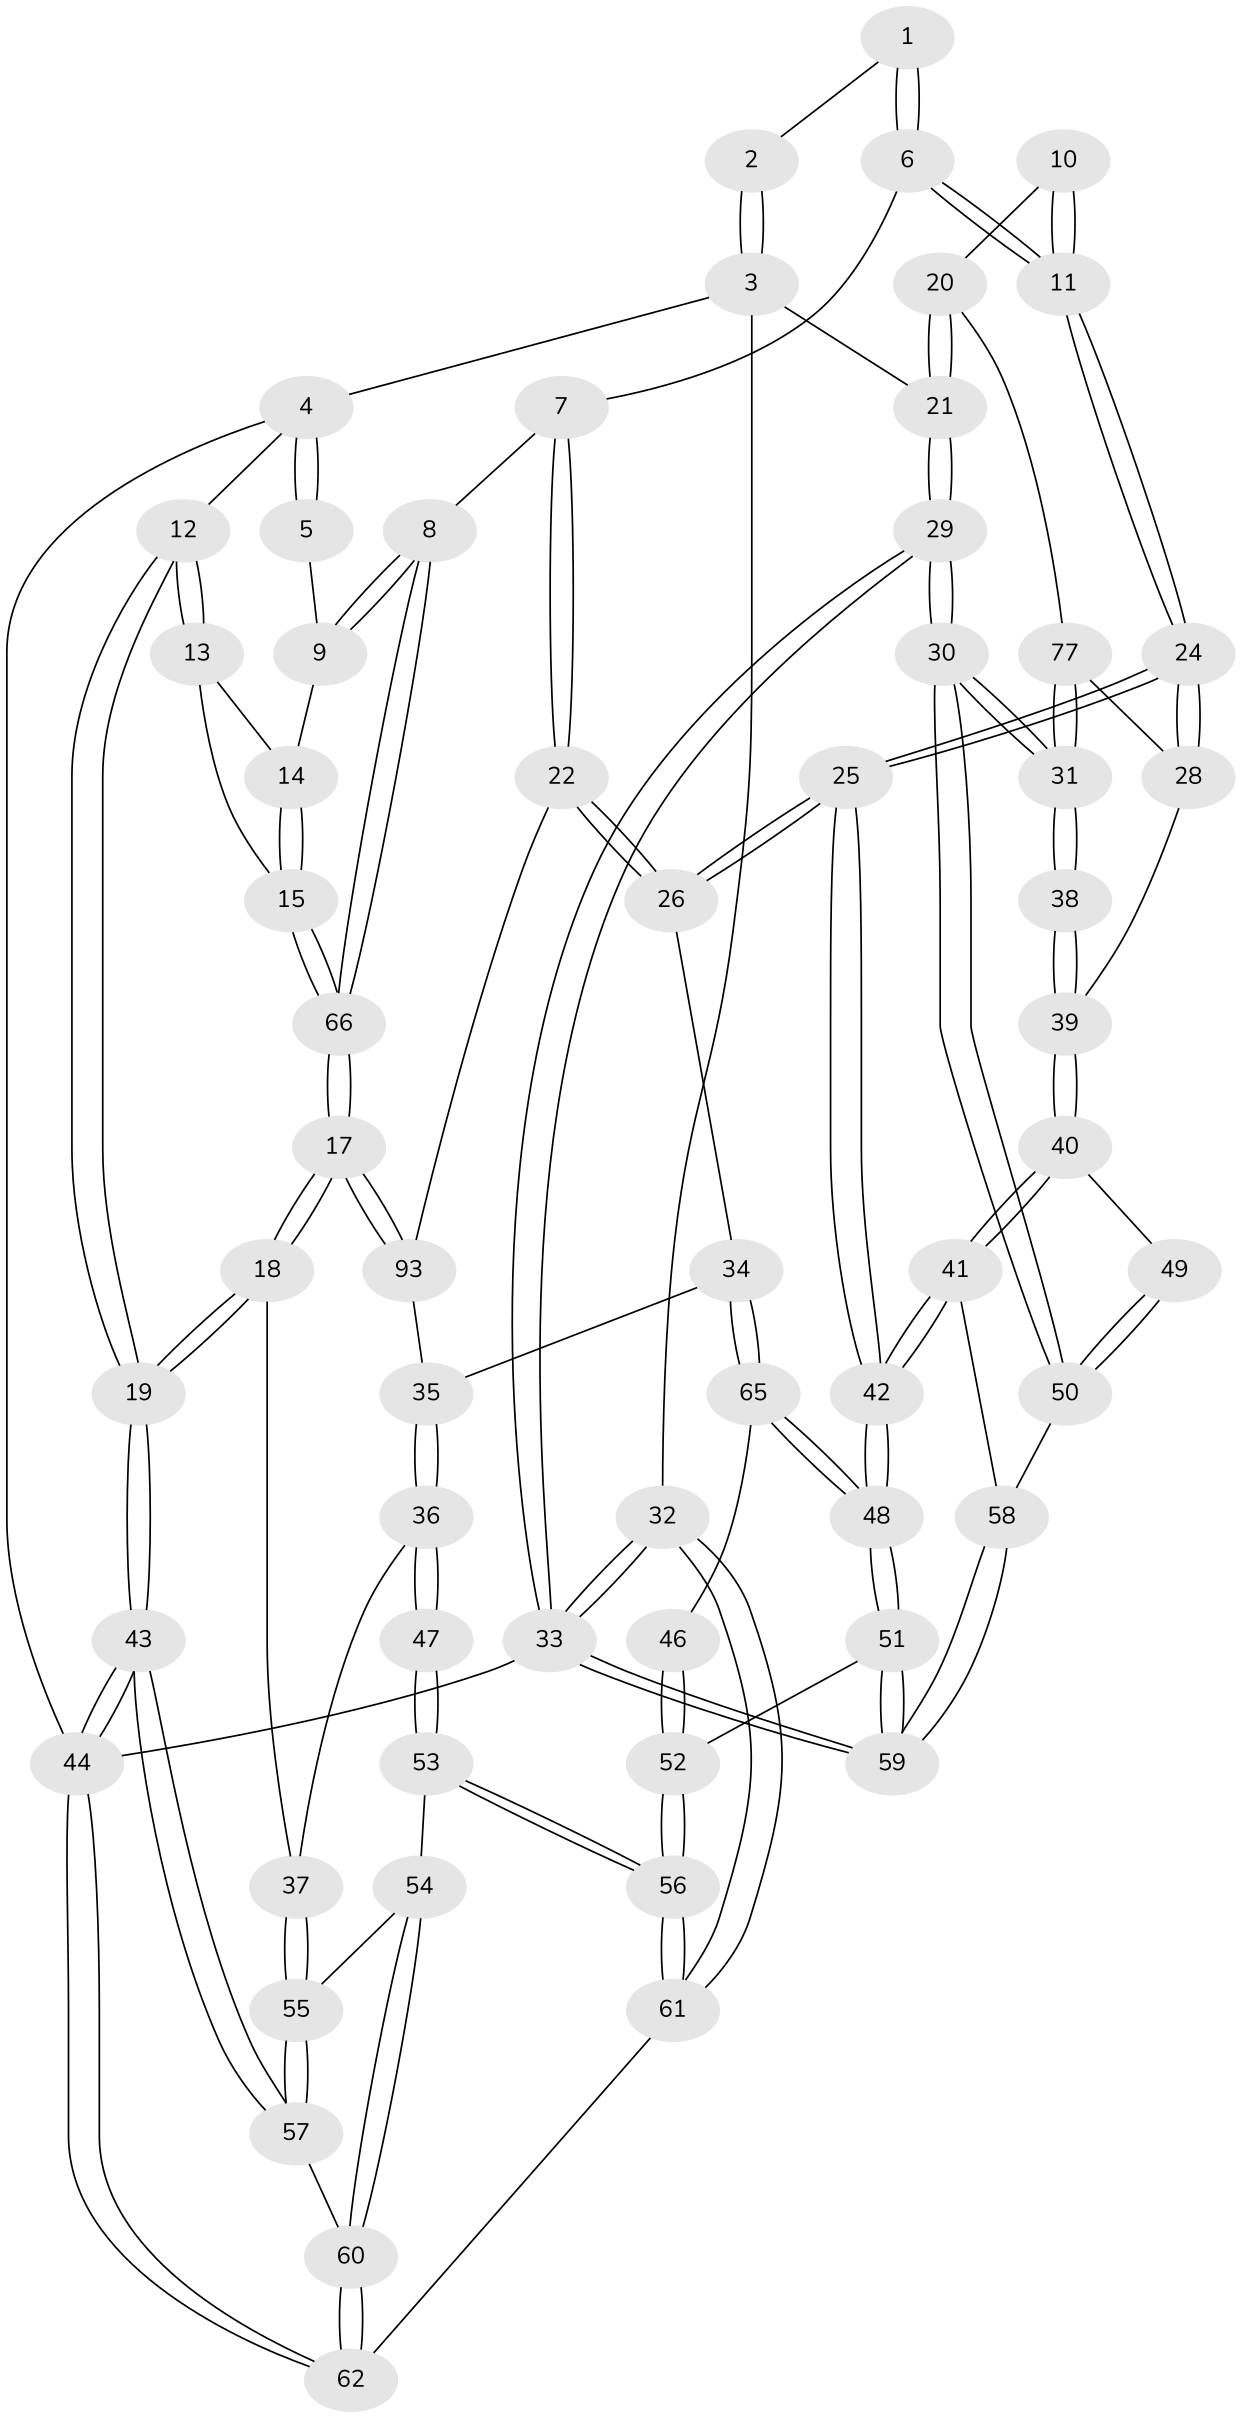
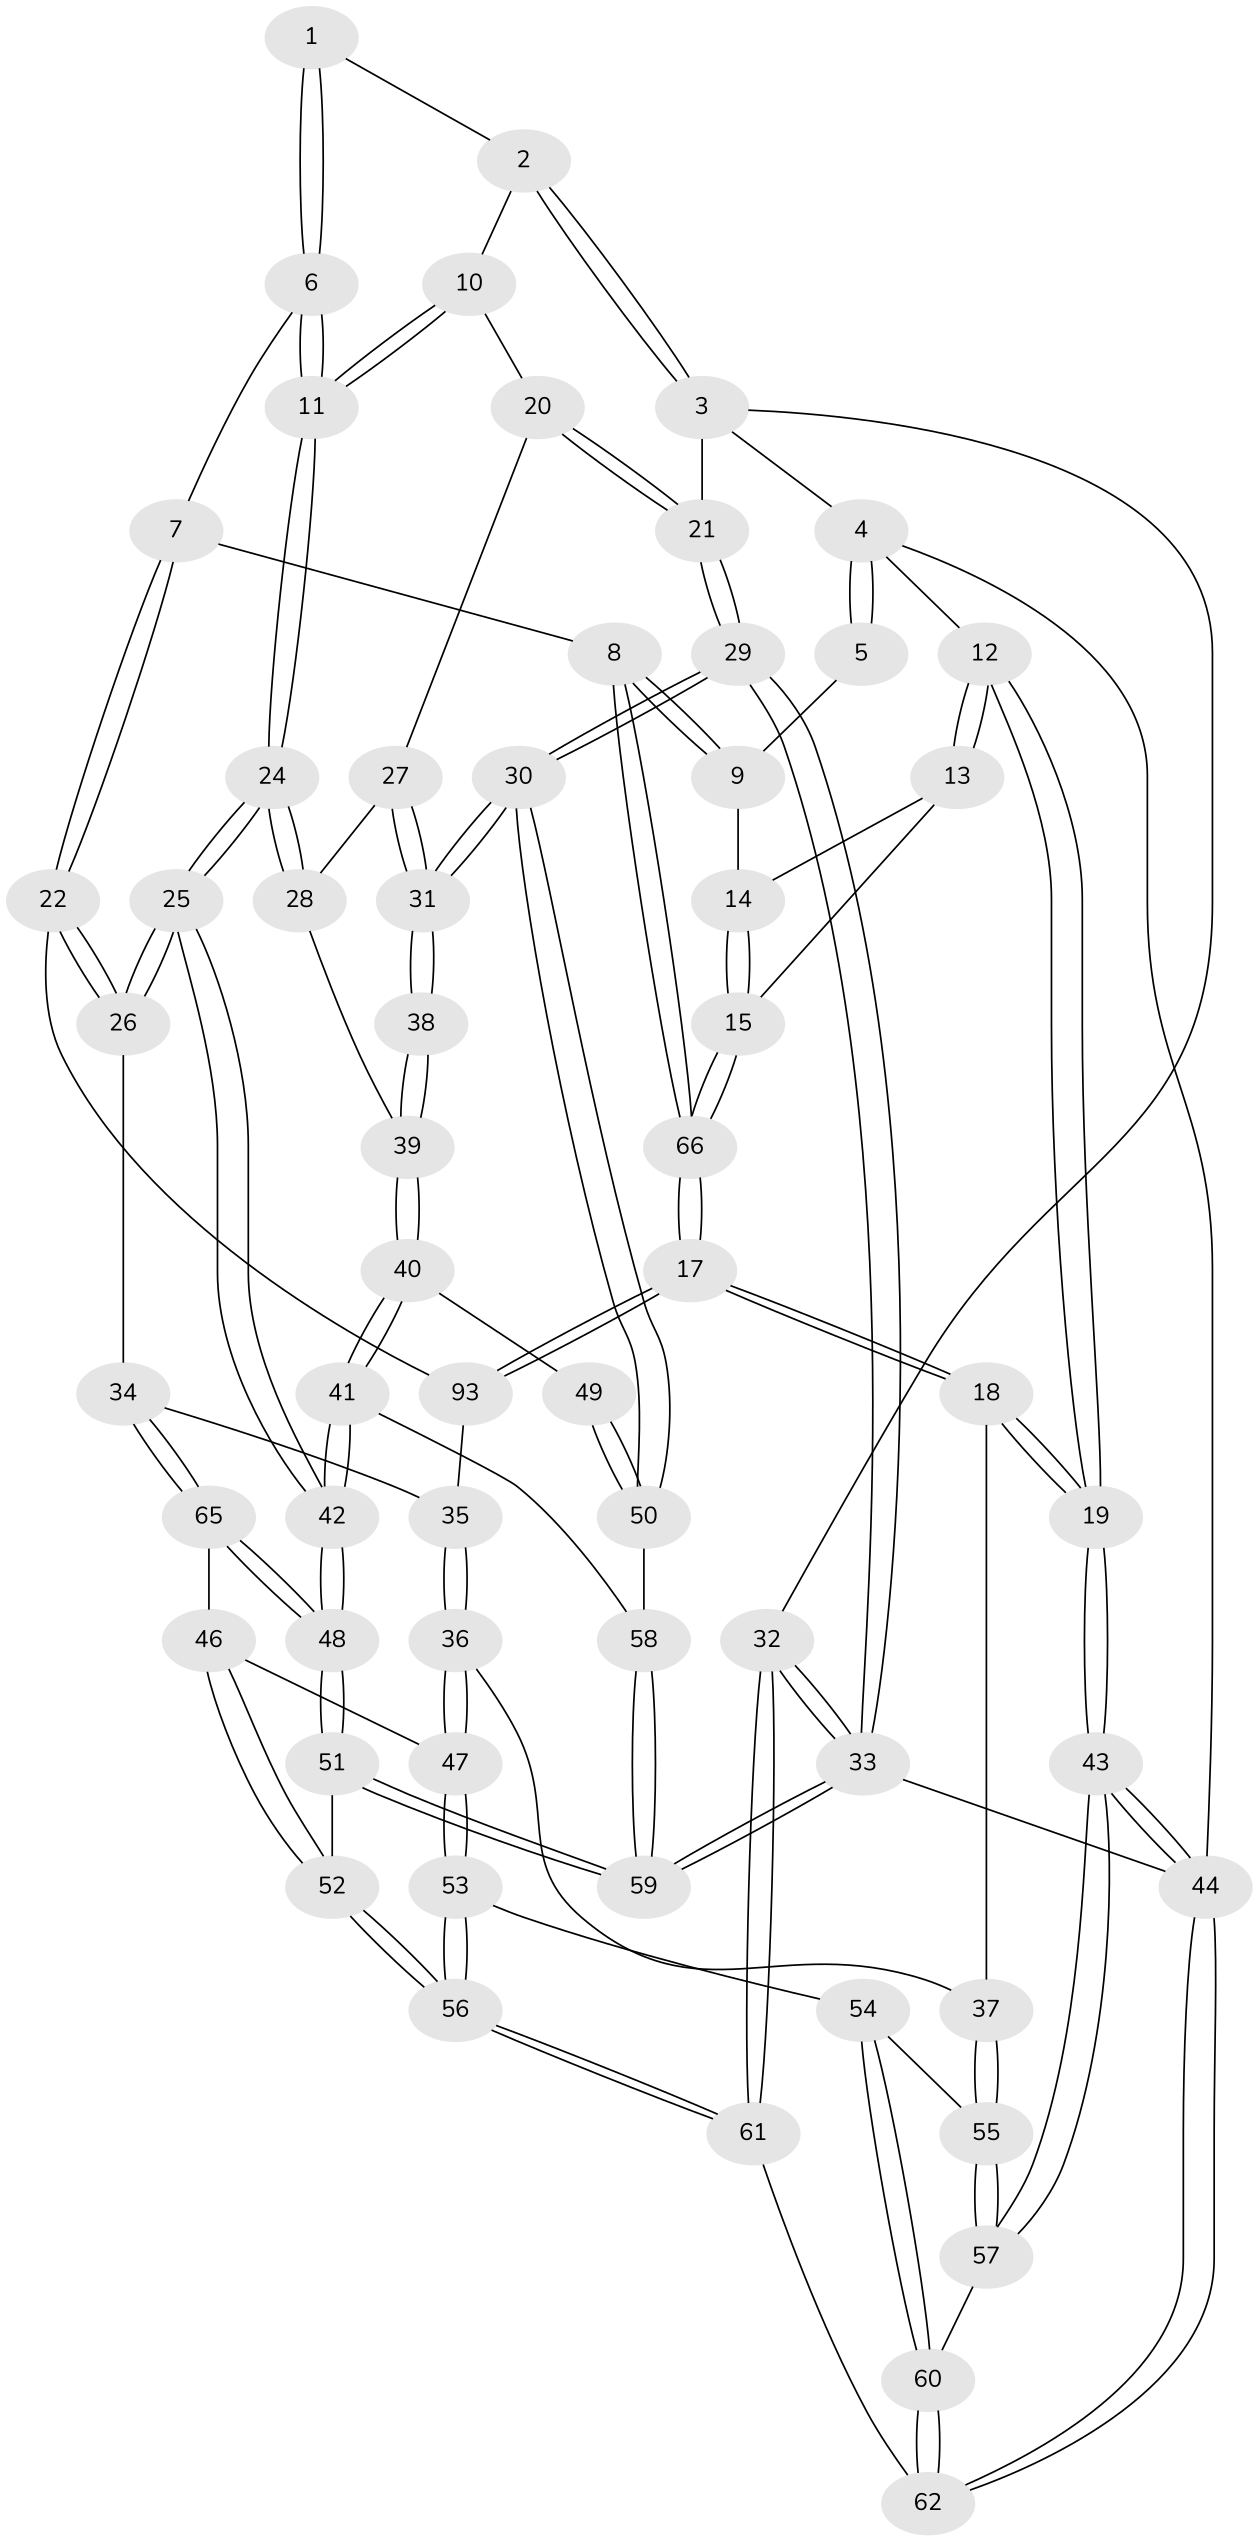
none -> (497, 223)
(1065, 654) -> (396, 777)
none -> (332, 1702)
